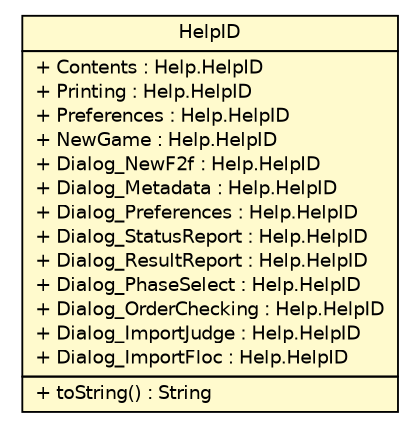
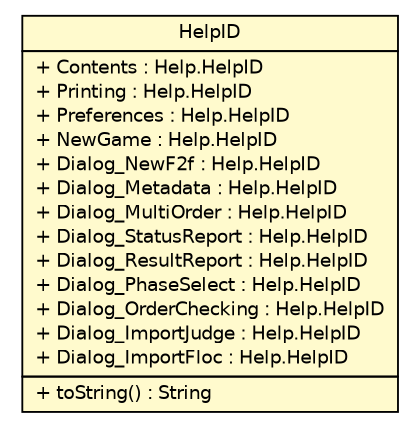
(197, 213) -> (192, 213)
